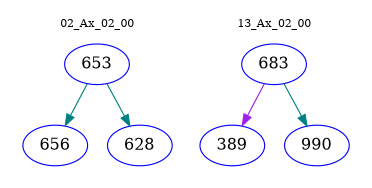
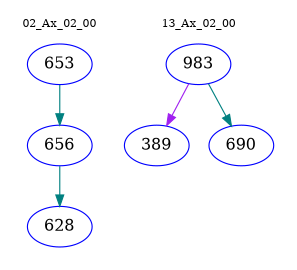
(274, 64) -> (198, 64)
(116, 100) -> (60, 181)
(317, 145) -> (241, 145)
